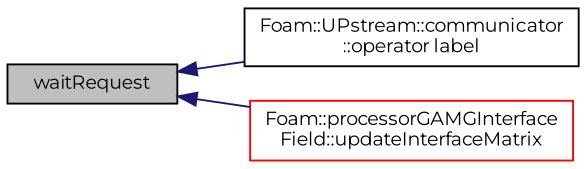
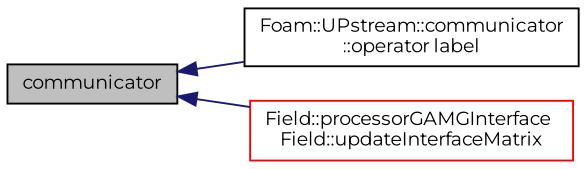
(92, 84) -> (92, 84)
(412, 131) -> (412, 131)
